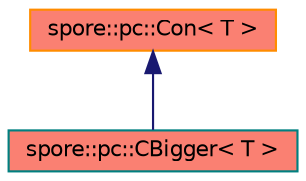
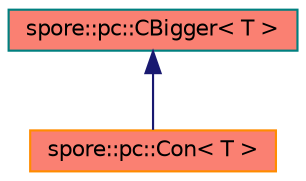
(153, 102) -> (153, 102)
